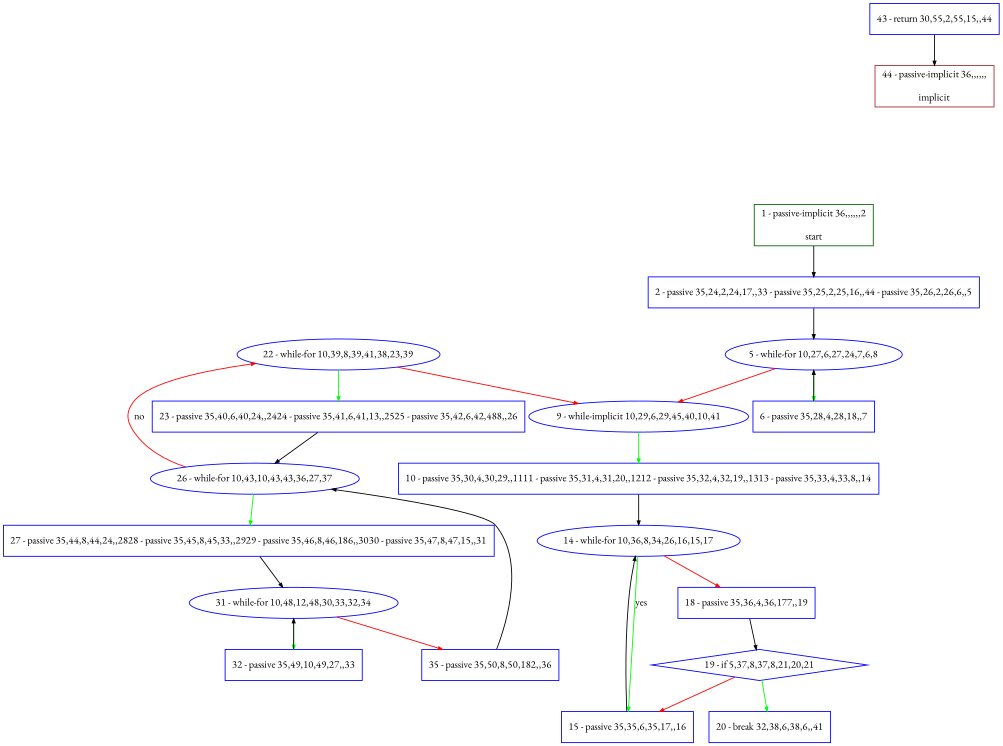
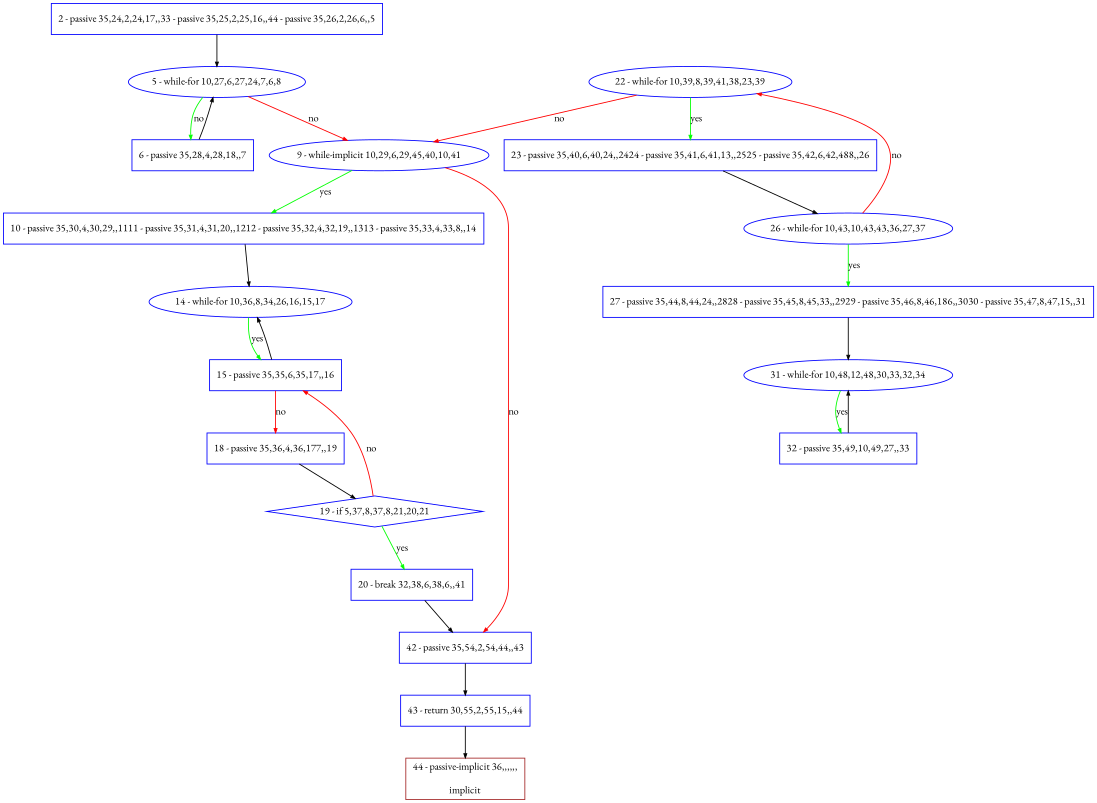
(814, 225) -> none
(690, 570) -> (276, 410)
none -> (465, 648)
(490, 665) -> none
